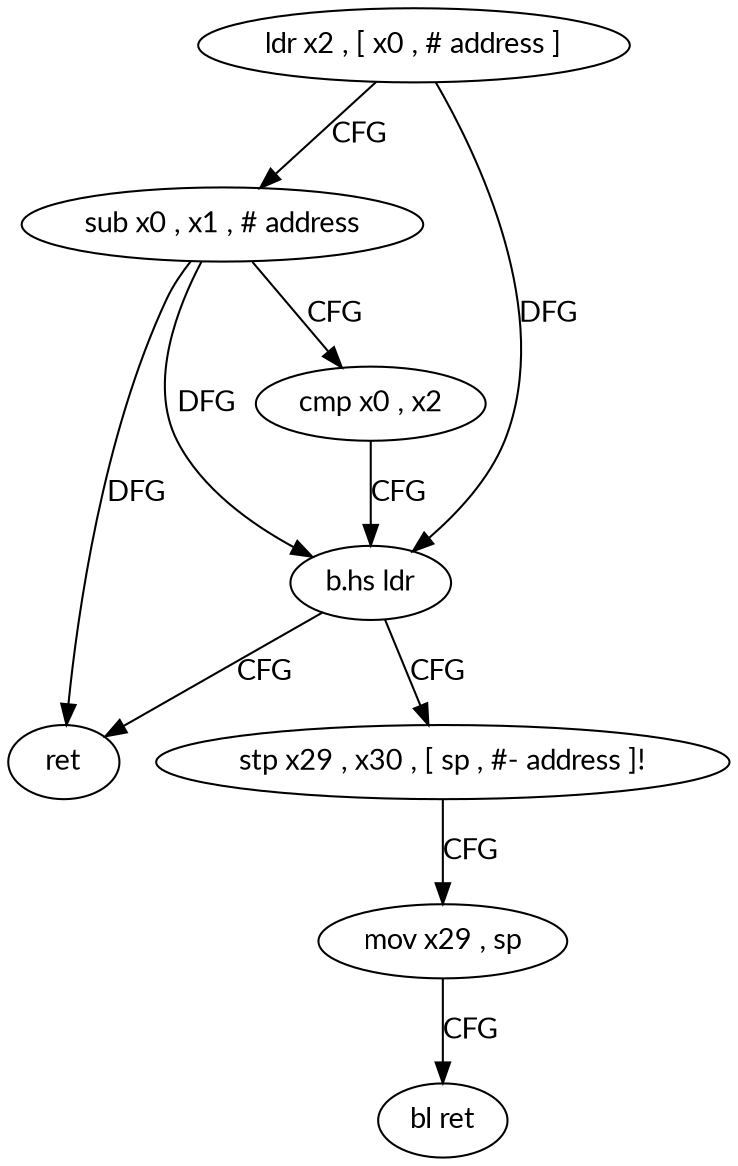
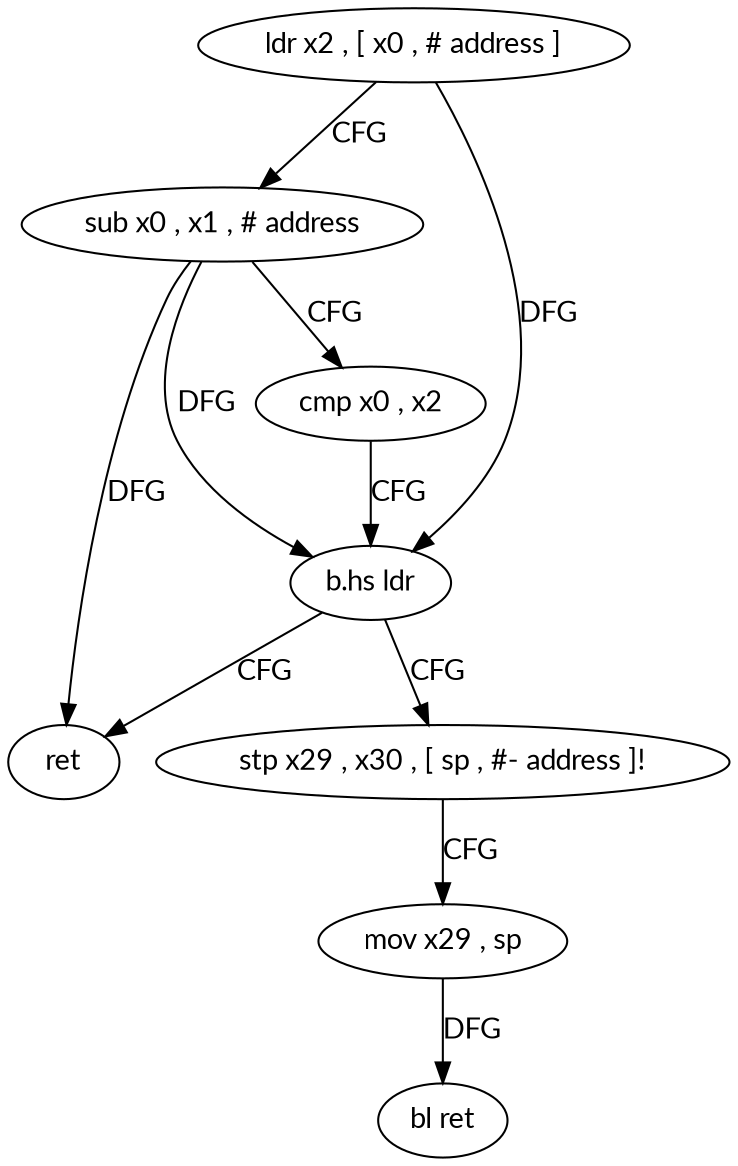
(472, 1031) -> (473, 1031)
